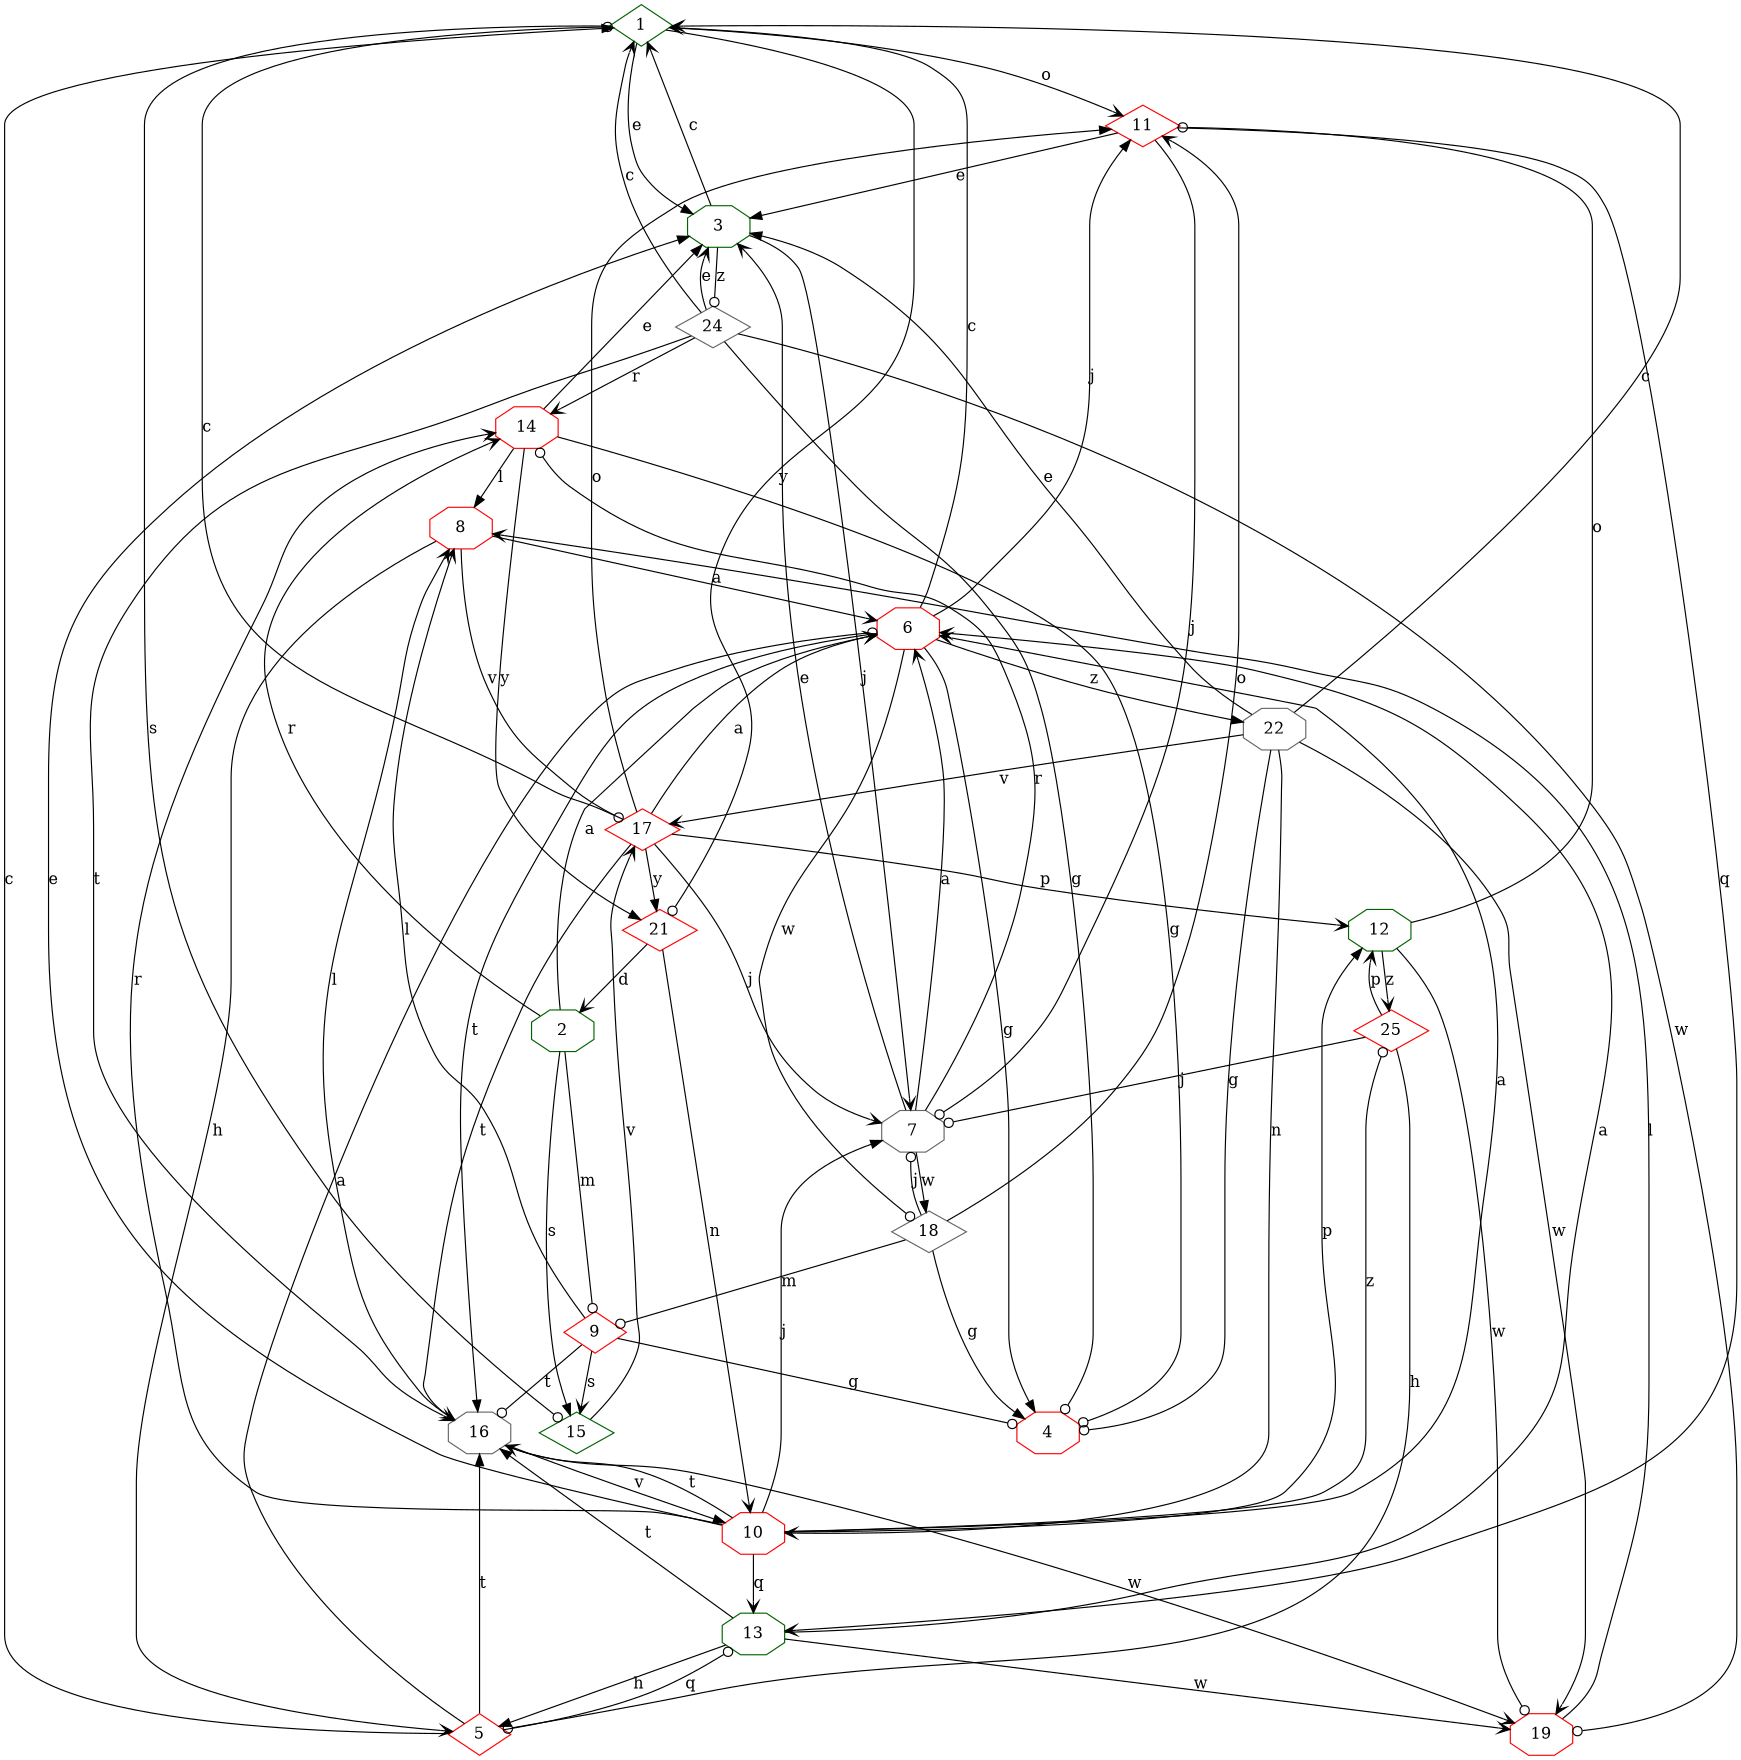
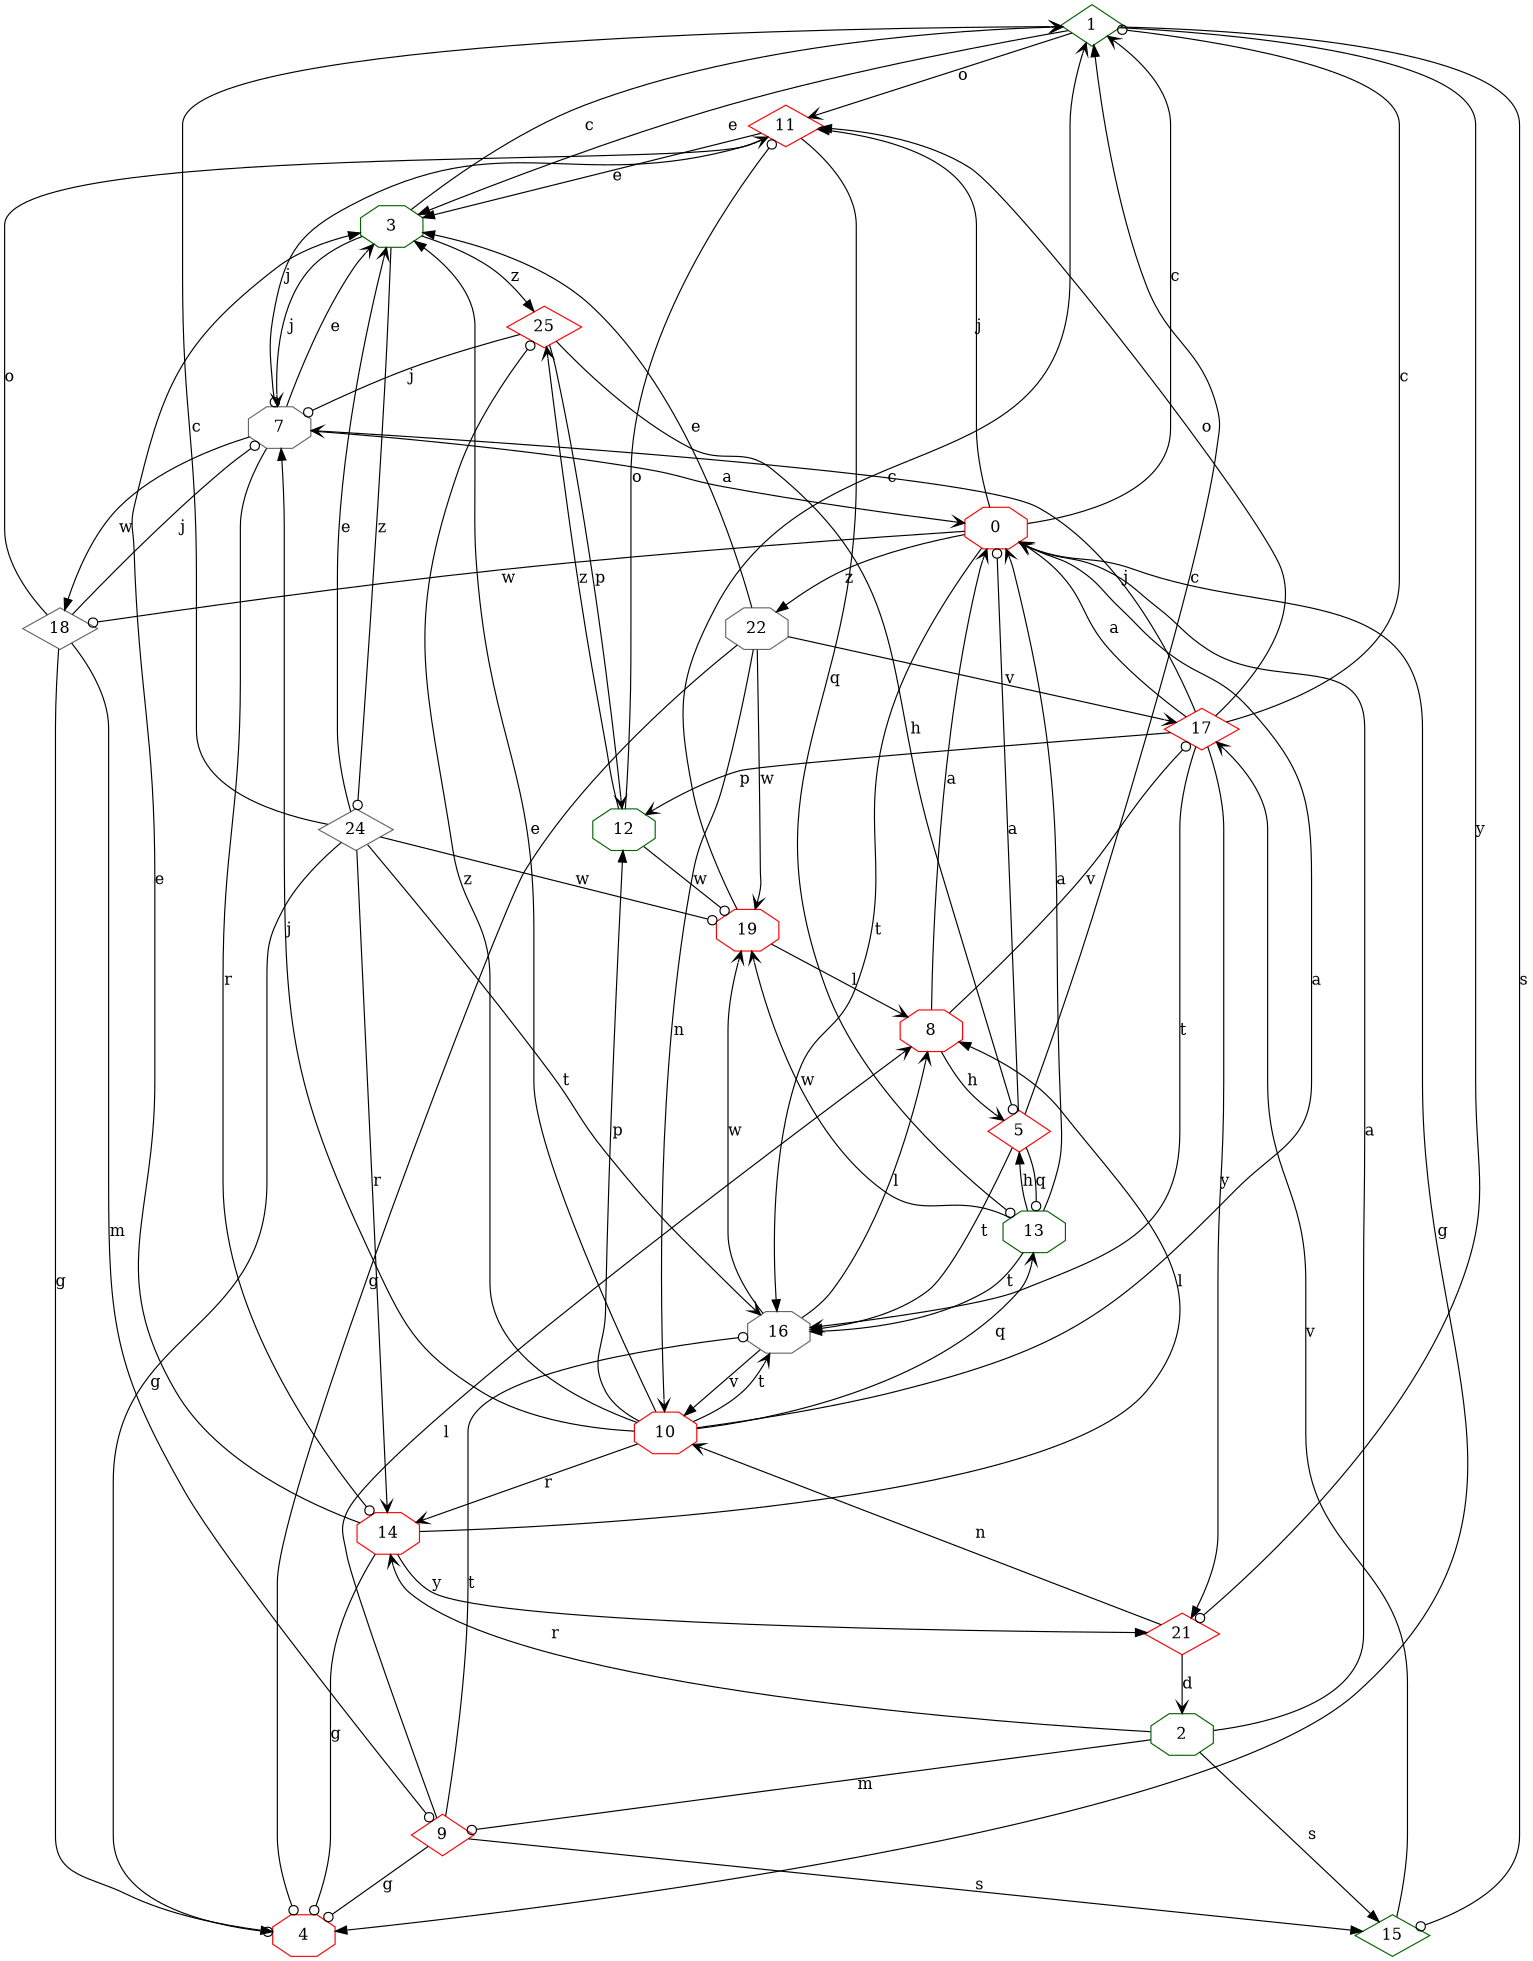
(1561, 69) -> (898, 465)
none -> (480, 261)
(908, 629) -> (996, 528)
(1735, 1057) -> (822, 700)
(587, 1377) -> (910, 1884)
